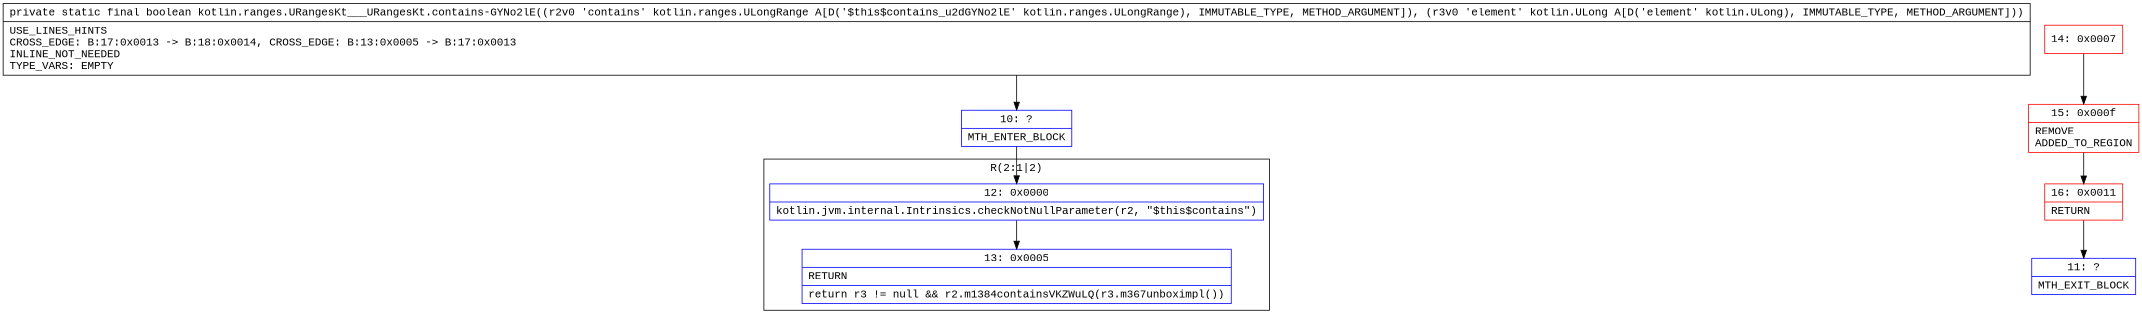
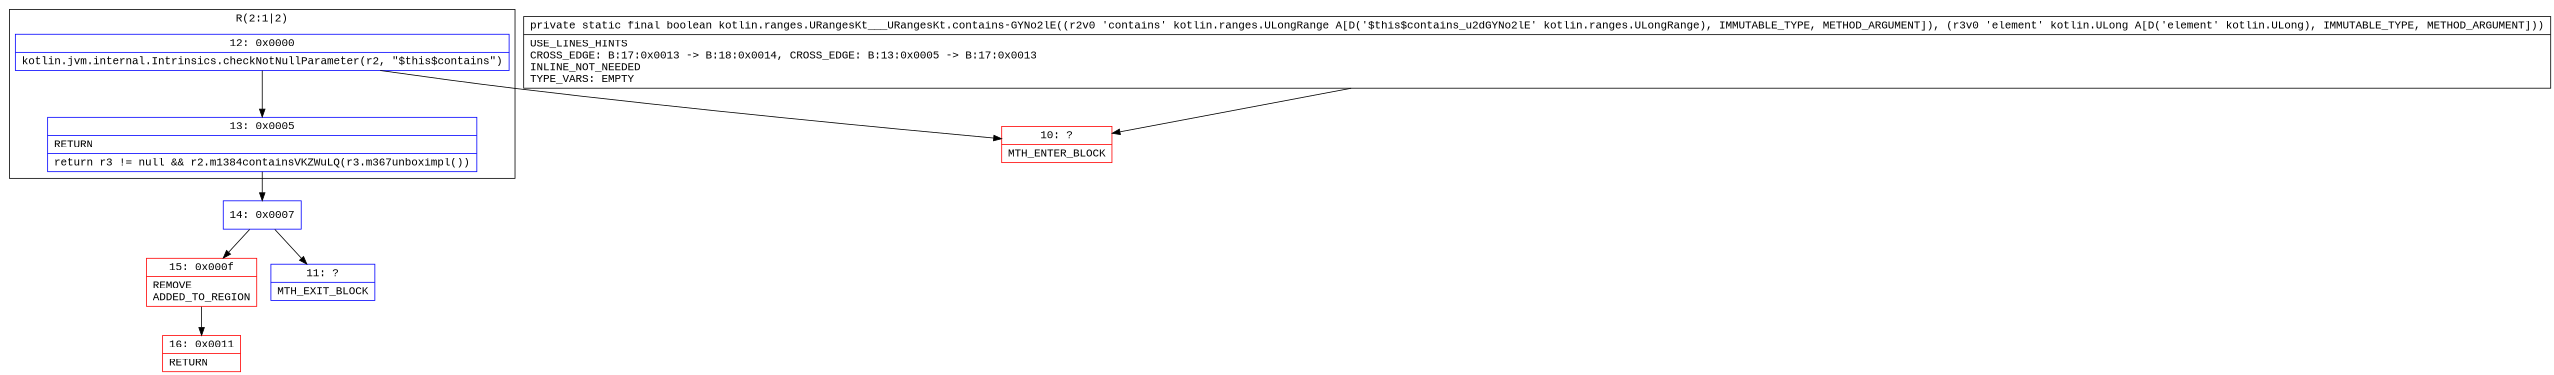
(2084, 39) -> (262, 215)
(1017, 128) -> (1057, 145)
(1017, 164) -> (687, 108)
none -> (262, 183)
(2084, 235) -> (288, 244)
